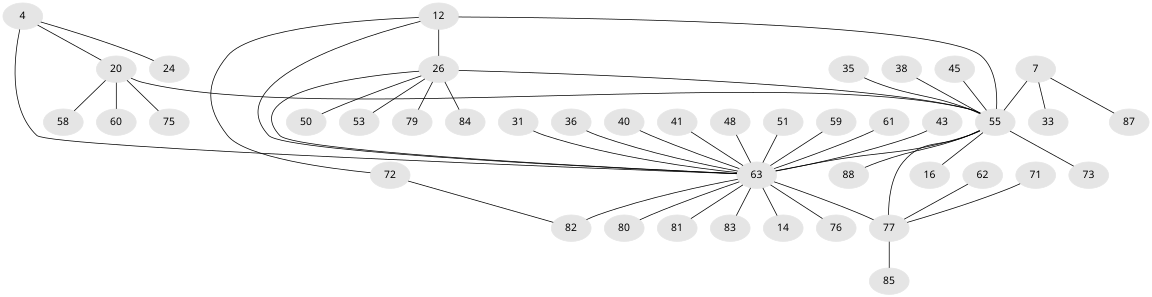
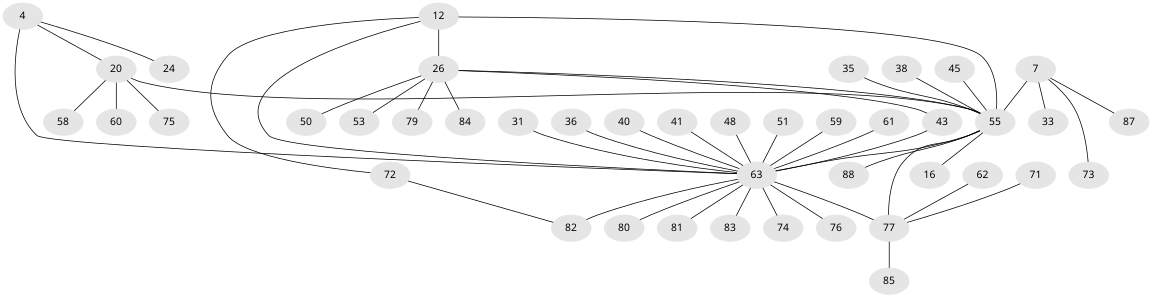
(278, 132) -> (694, 83)
(1042, 149) -> (1078, 116)
(783, 228) -> (783, 228)
